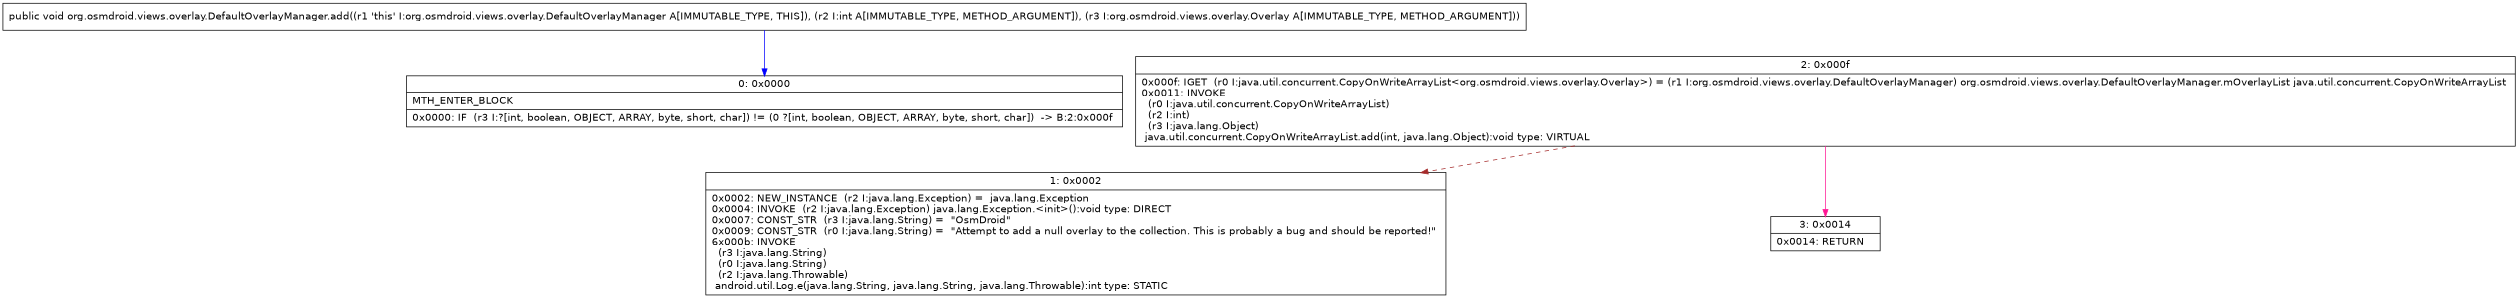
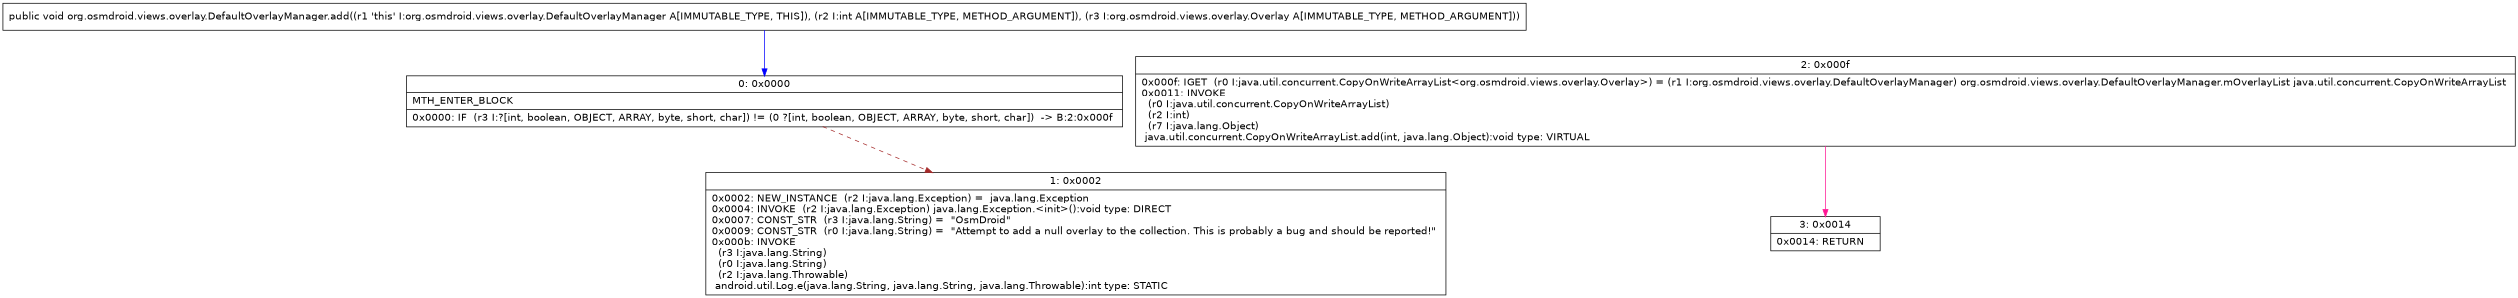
(1200, 126) -> (1200, 126)
(1501, 159) -> (874, 148)
(757, 242) -> (757, 242)
